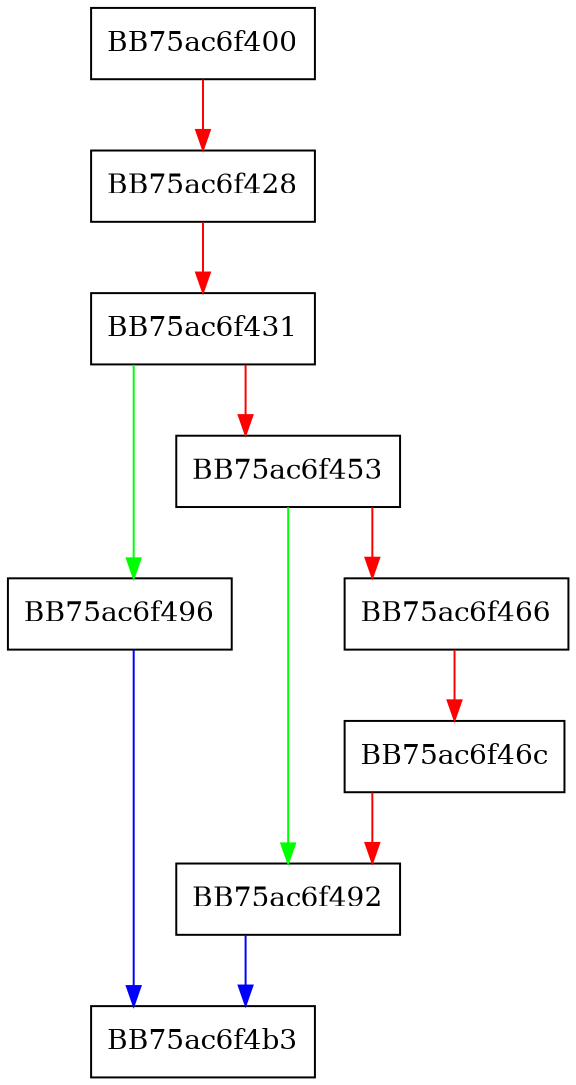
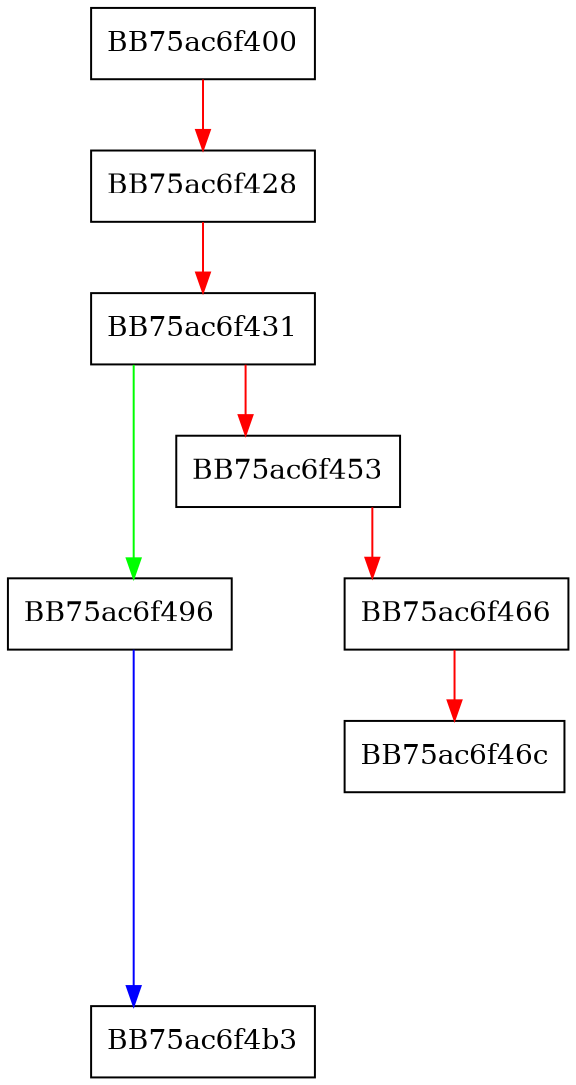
(288, 899) -> none
